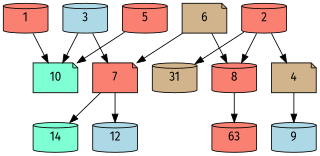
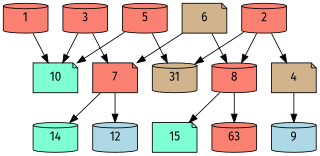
(85, 18) -> (85, 18)
none -> (157, 43)
none -> (175, 137)
